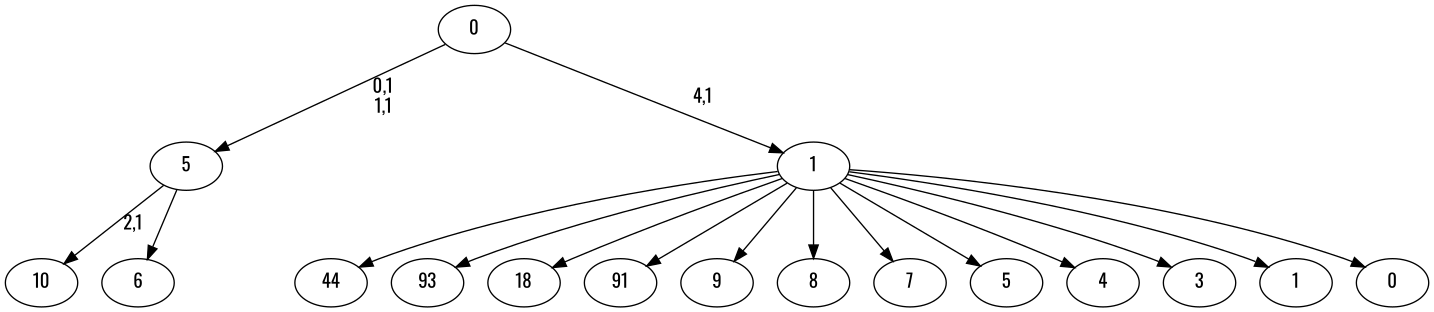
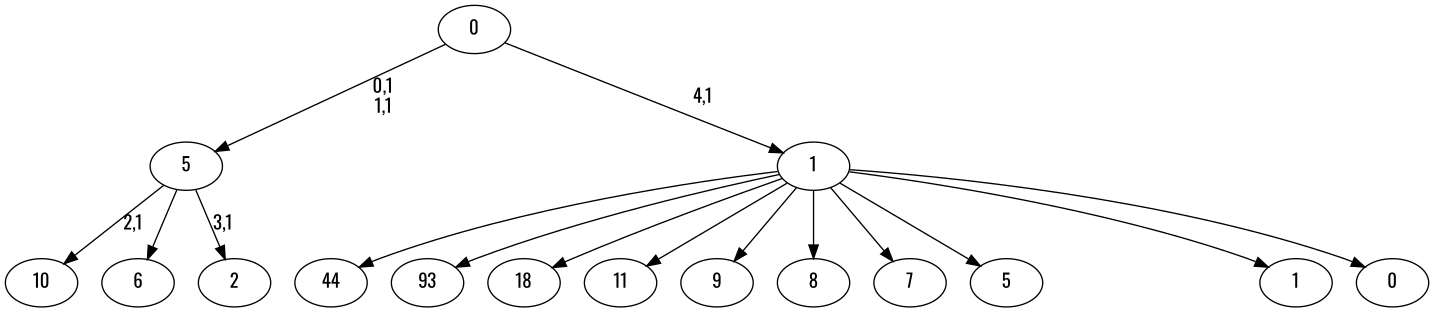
none -> (235, 283)
(621, 283) -> (621, 283)
(1103, 283) -> none
(1200, 283) -> none
